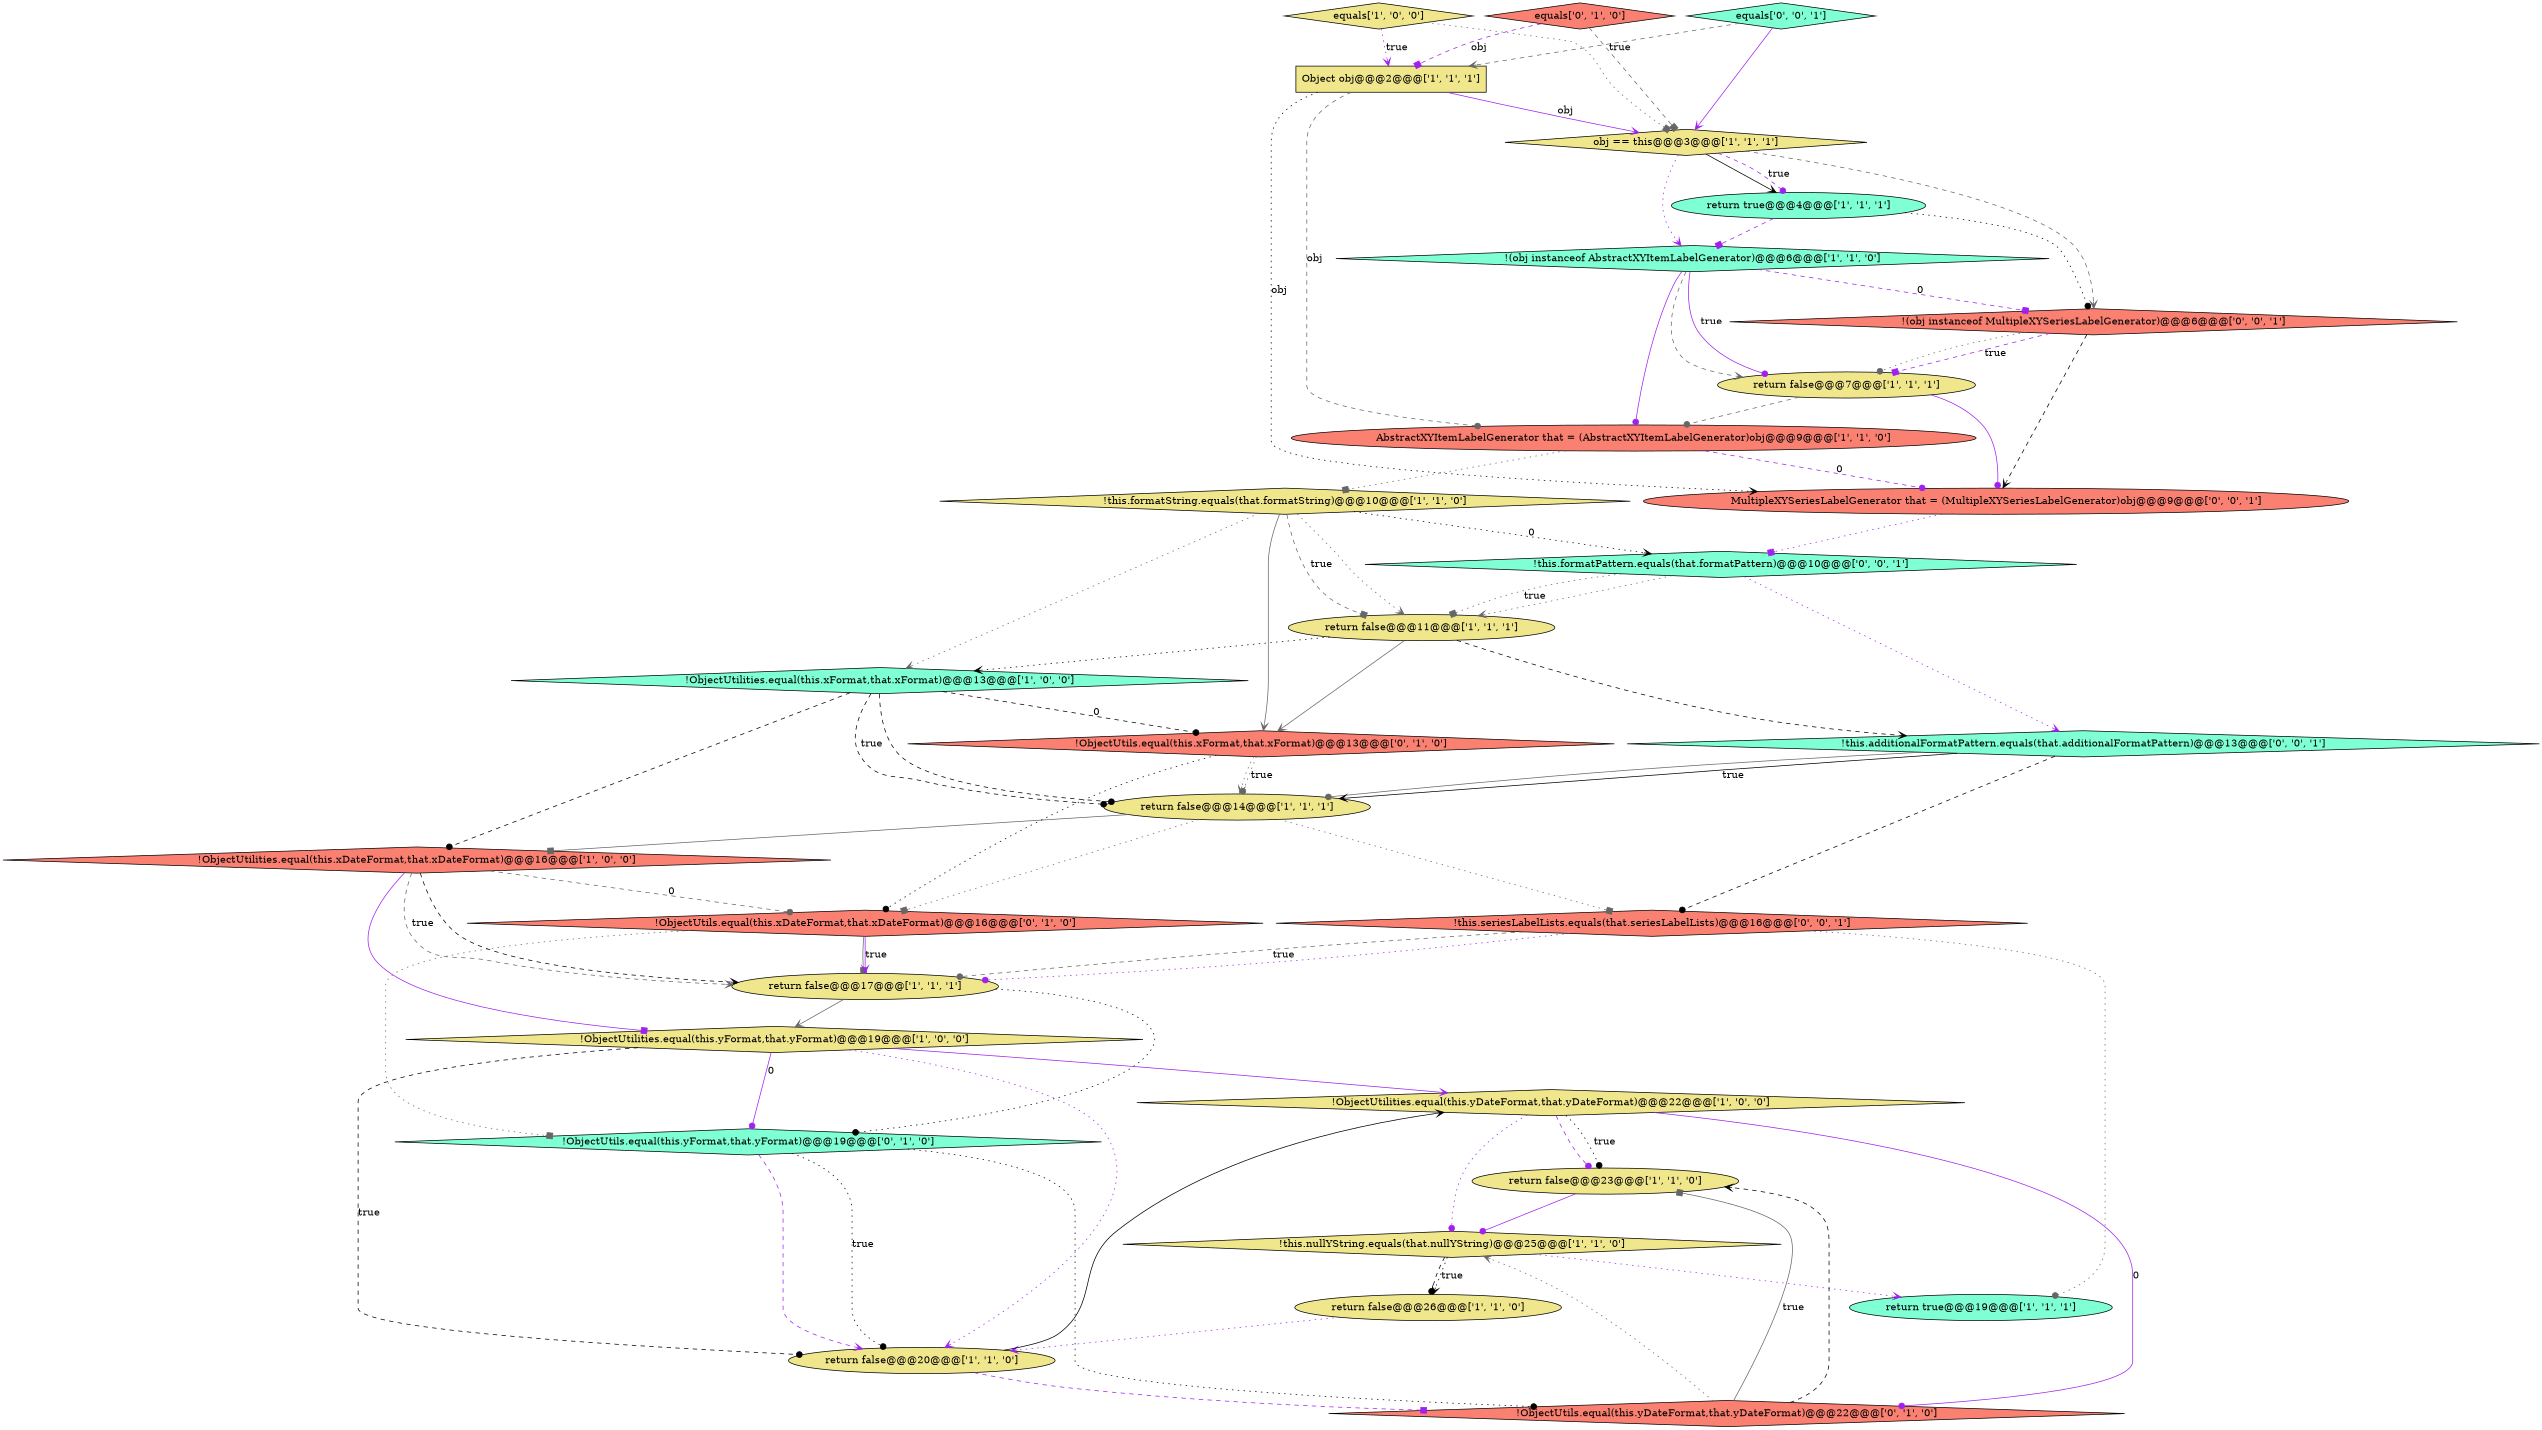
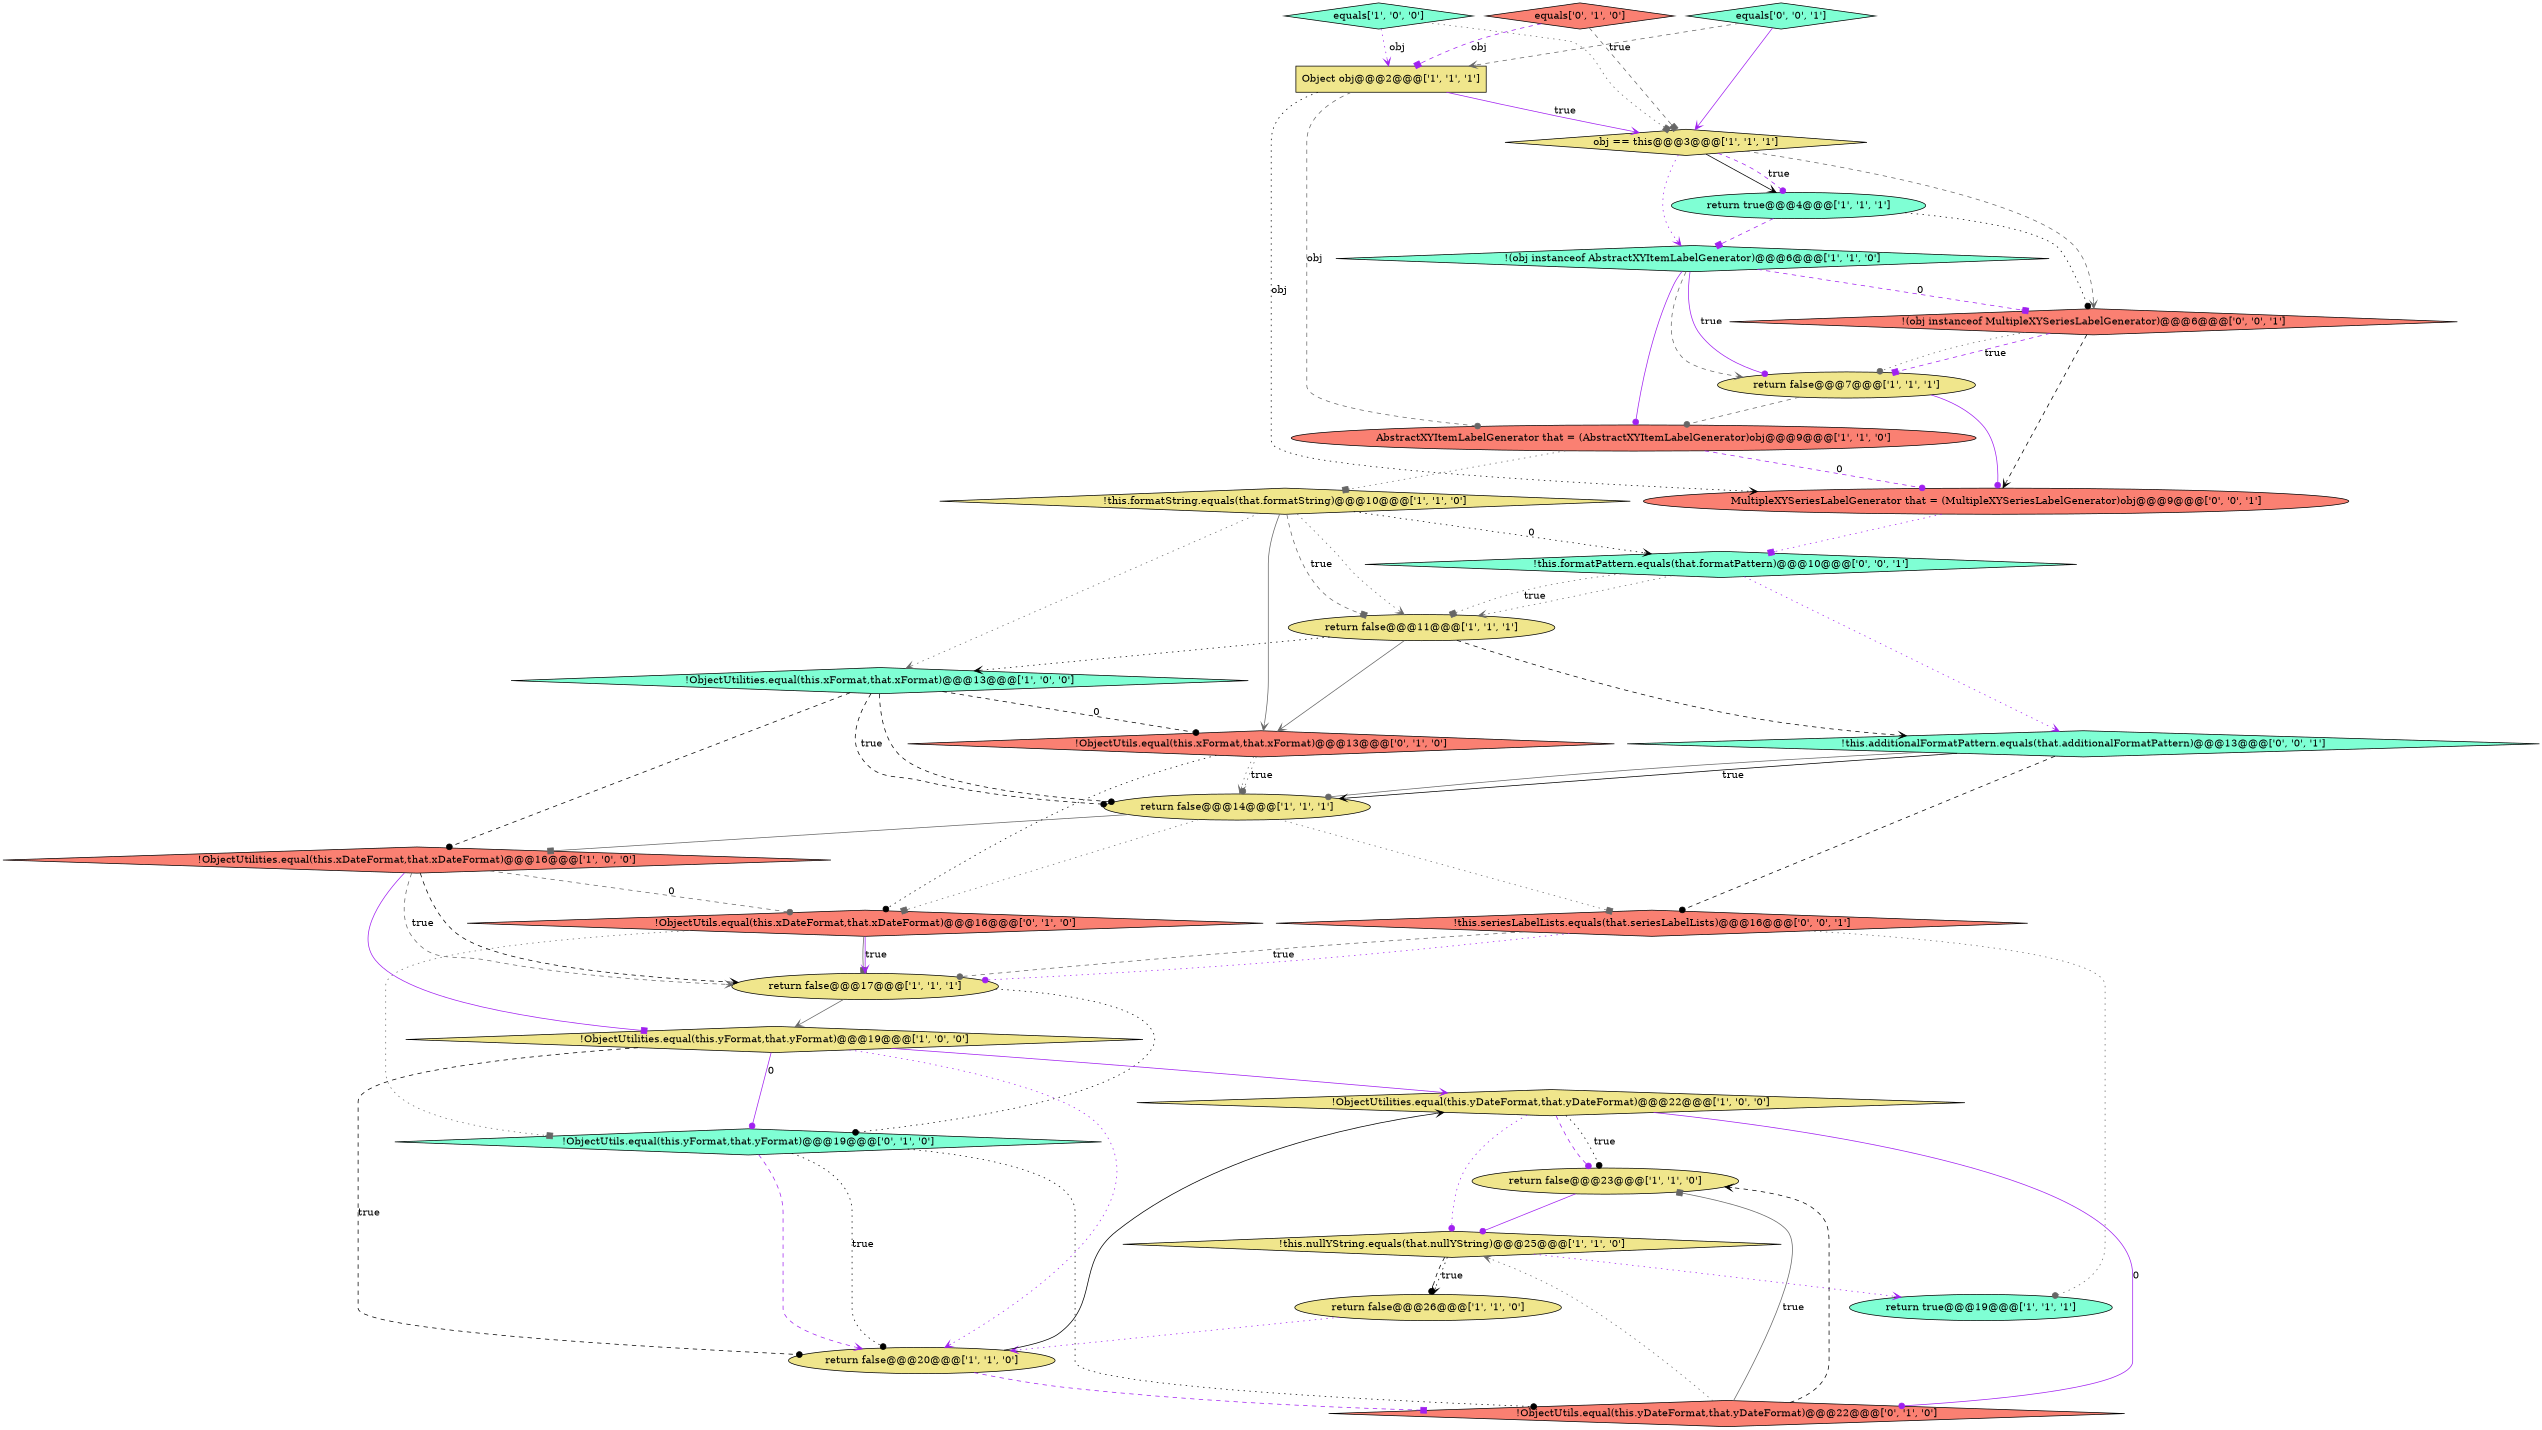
(1379, 16) -> (1379, 16)
(1397, 48) -> (1397, 48)
(1565, 111) -> (1565, 111)
